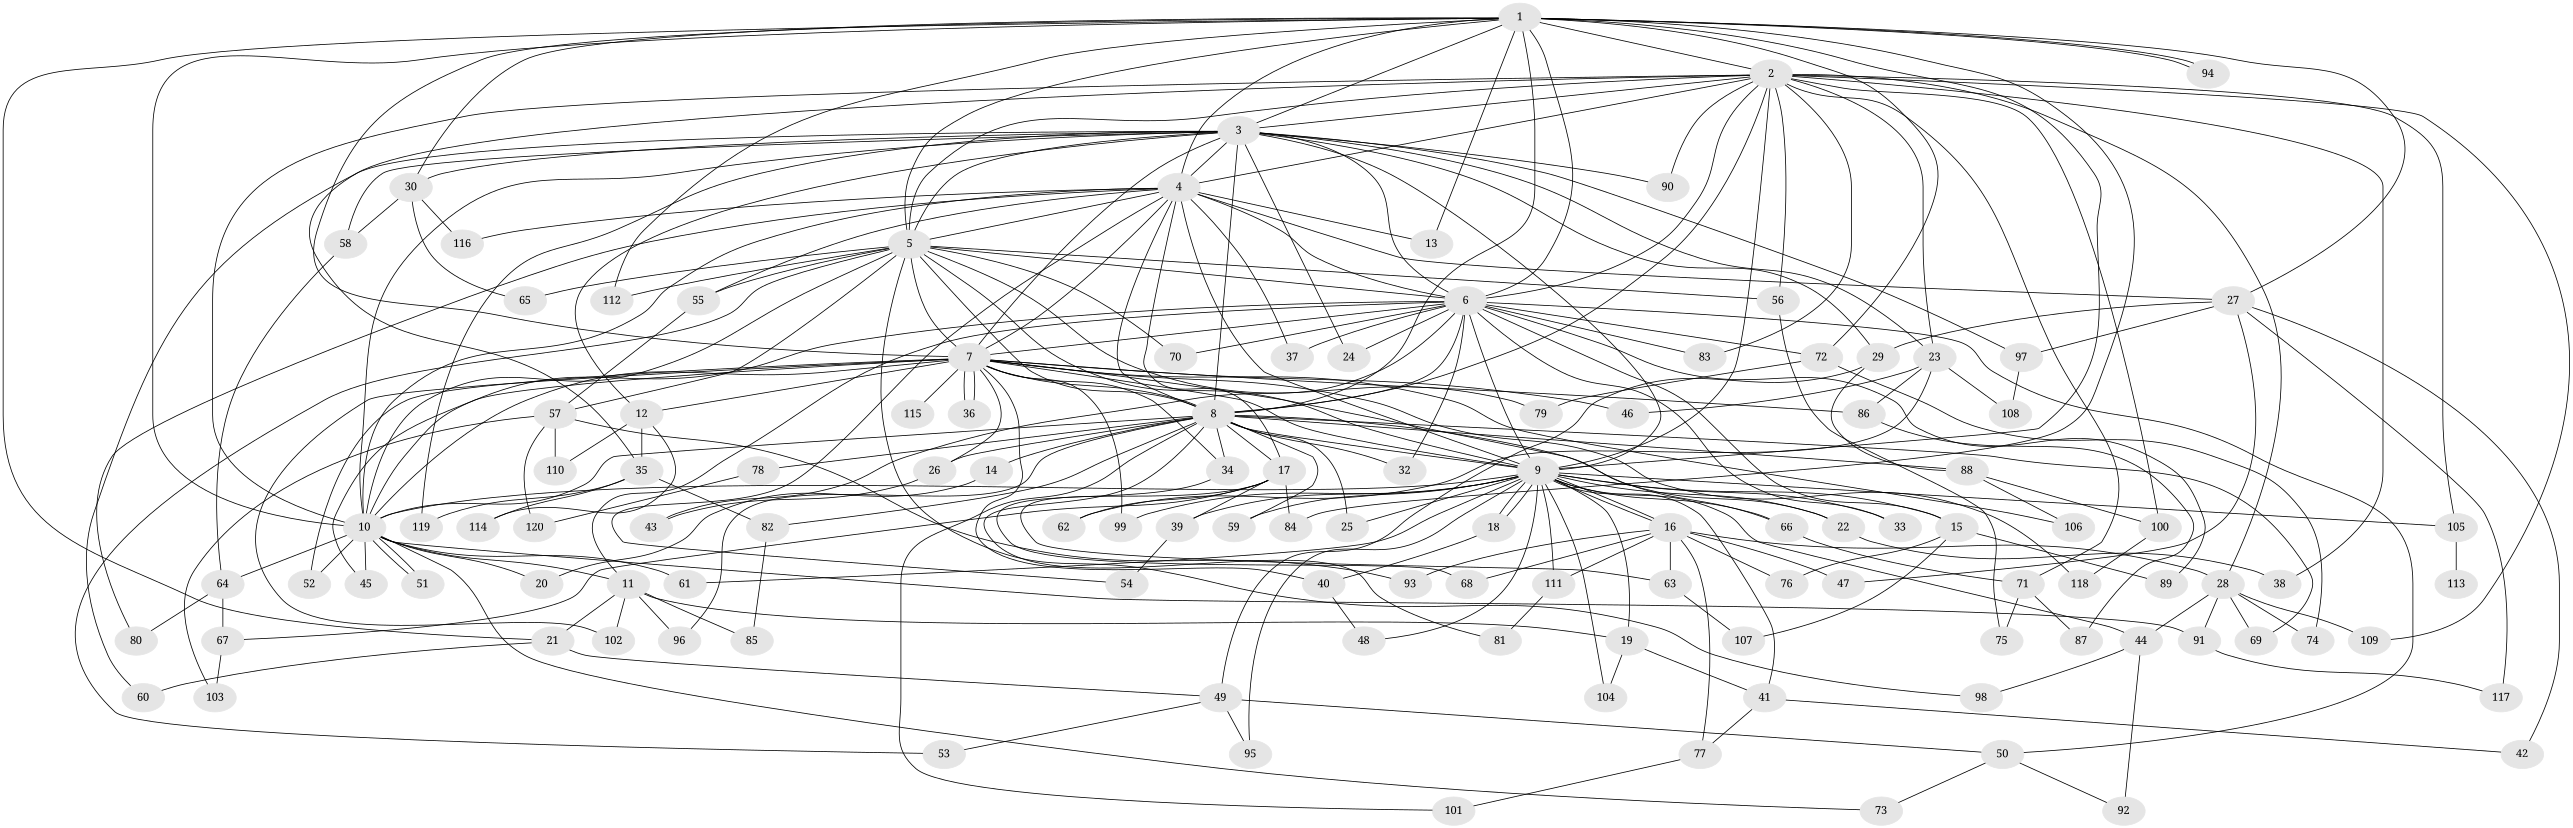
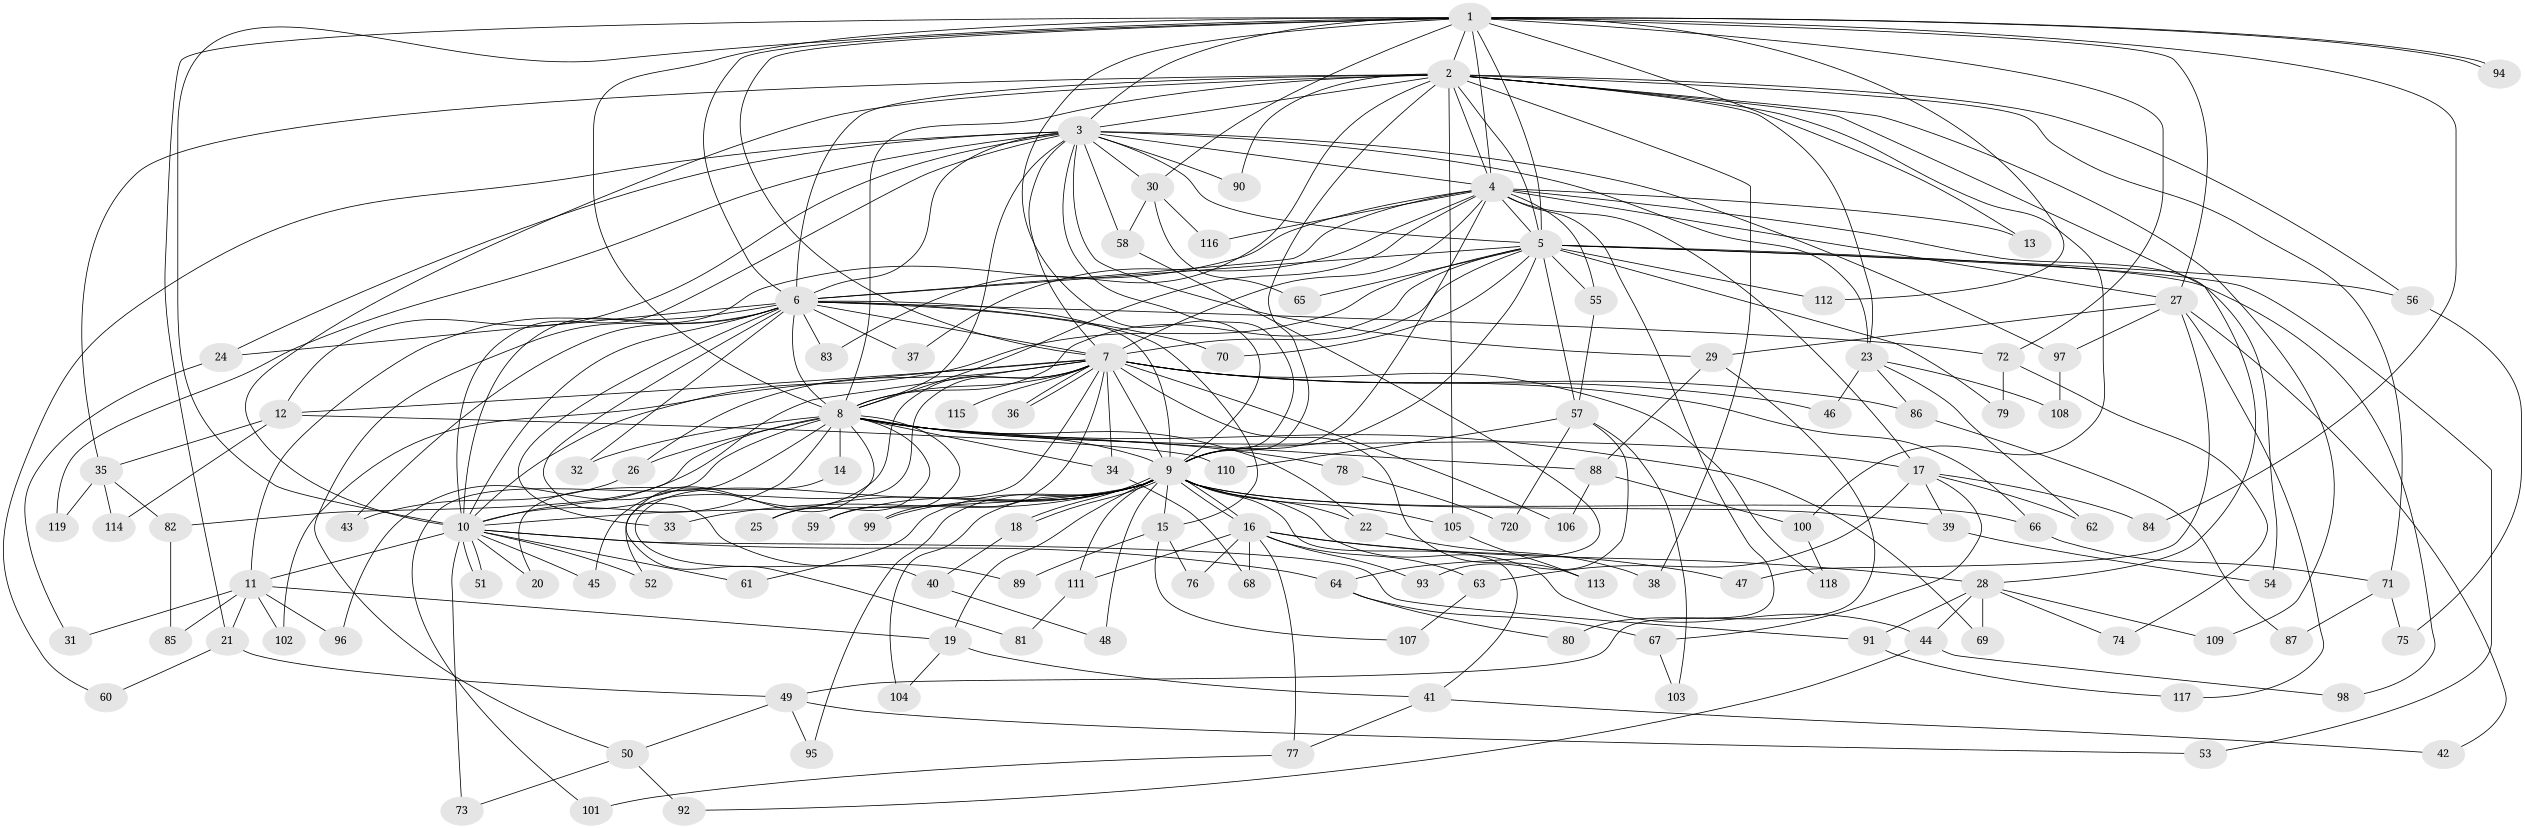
none -> (1378, 463)
(535, 528) -> (1509, 528)
none -> (71, 641)
